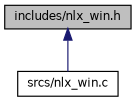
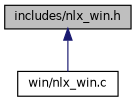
(68, 84) -> (68, 84)
